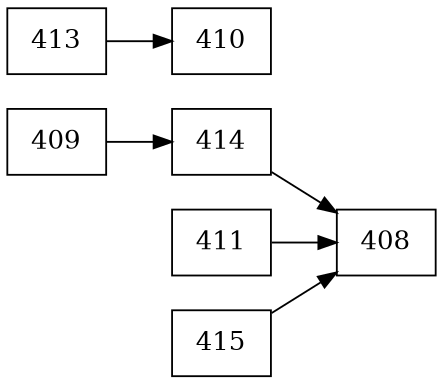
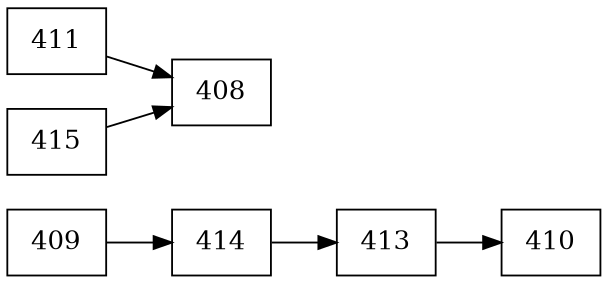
(296, 187) -> (295, 243)
